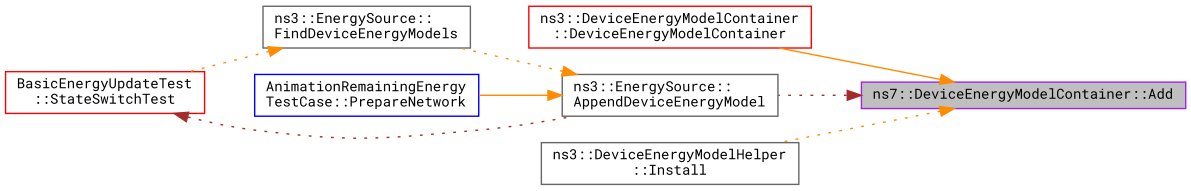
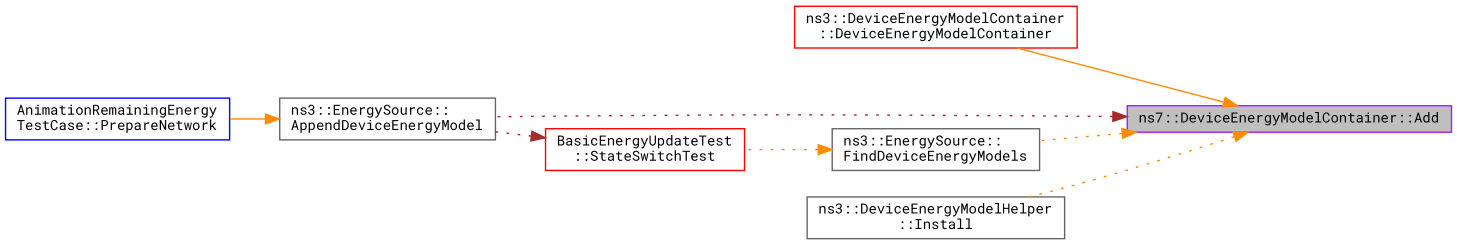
(511, 60) -> (1081, 137)
